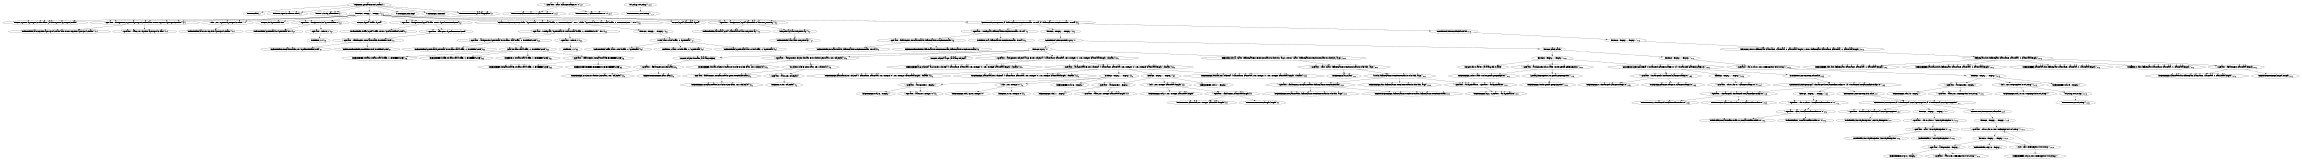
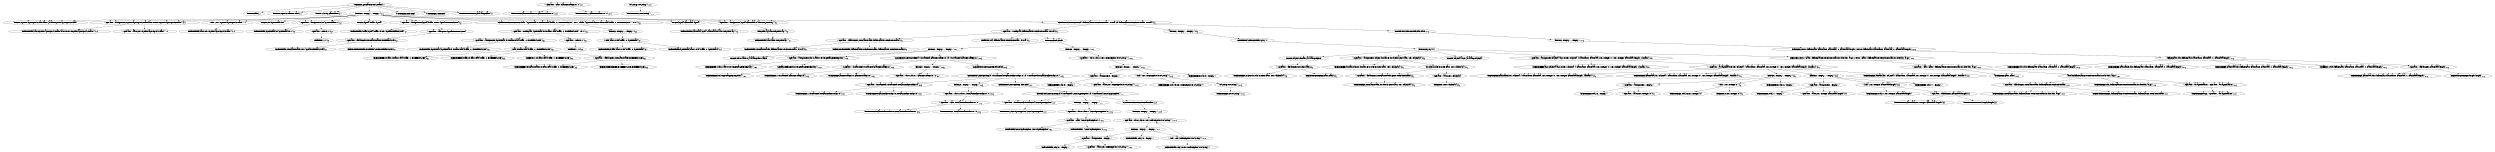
(1310, 45) -> (1041, 36)
(683, 49) -> none
